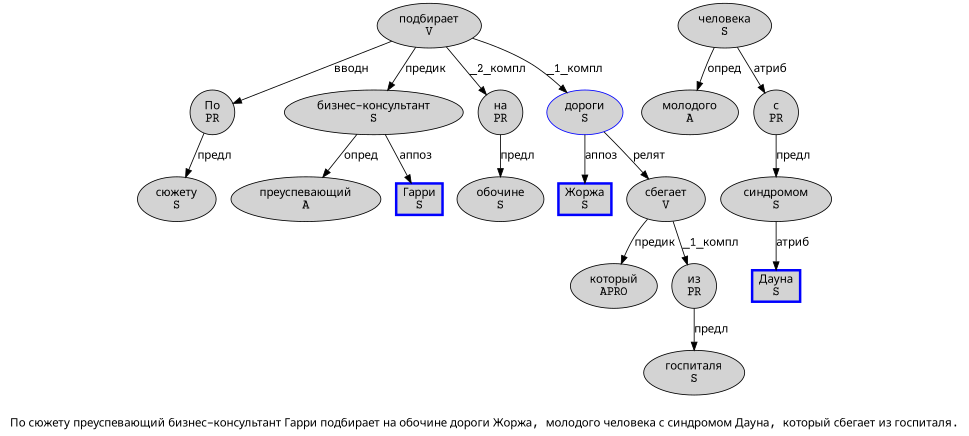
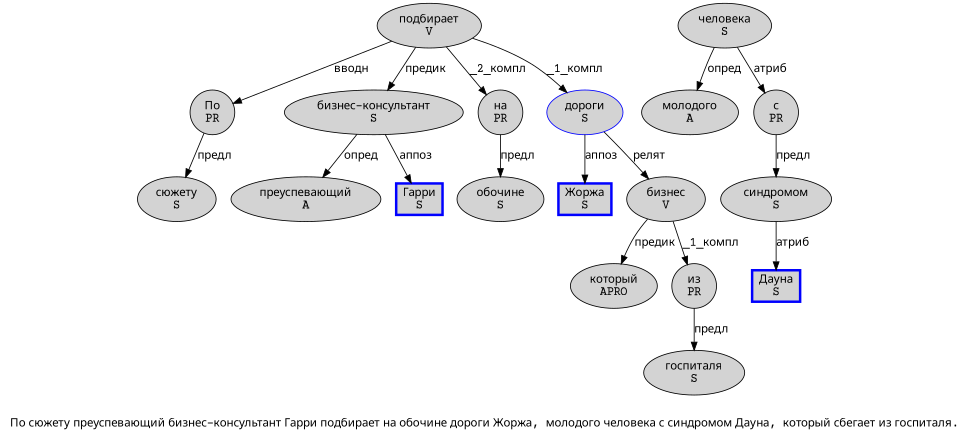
(666, 199) -> (666, 199)
